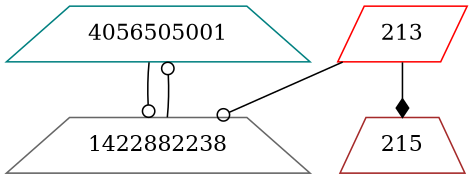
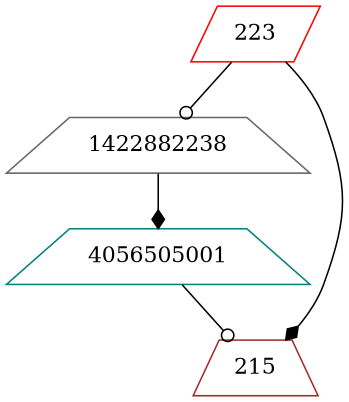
(402, 34) -> (256, 34)
(148, 84) -> (203, 308)
(169, 96) -> (158, 192)
